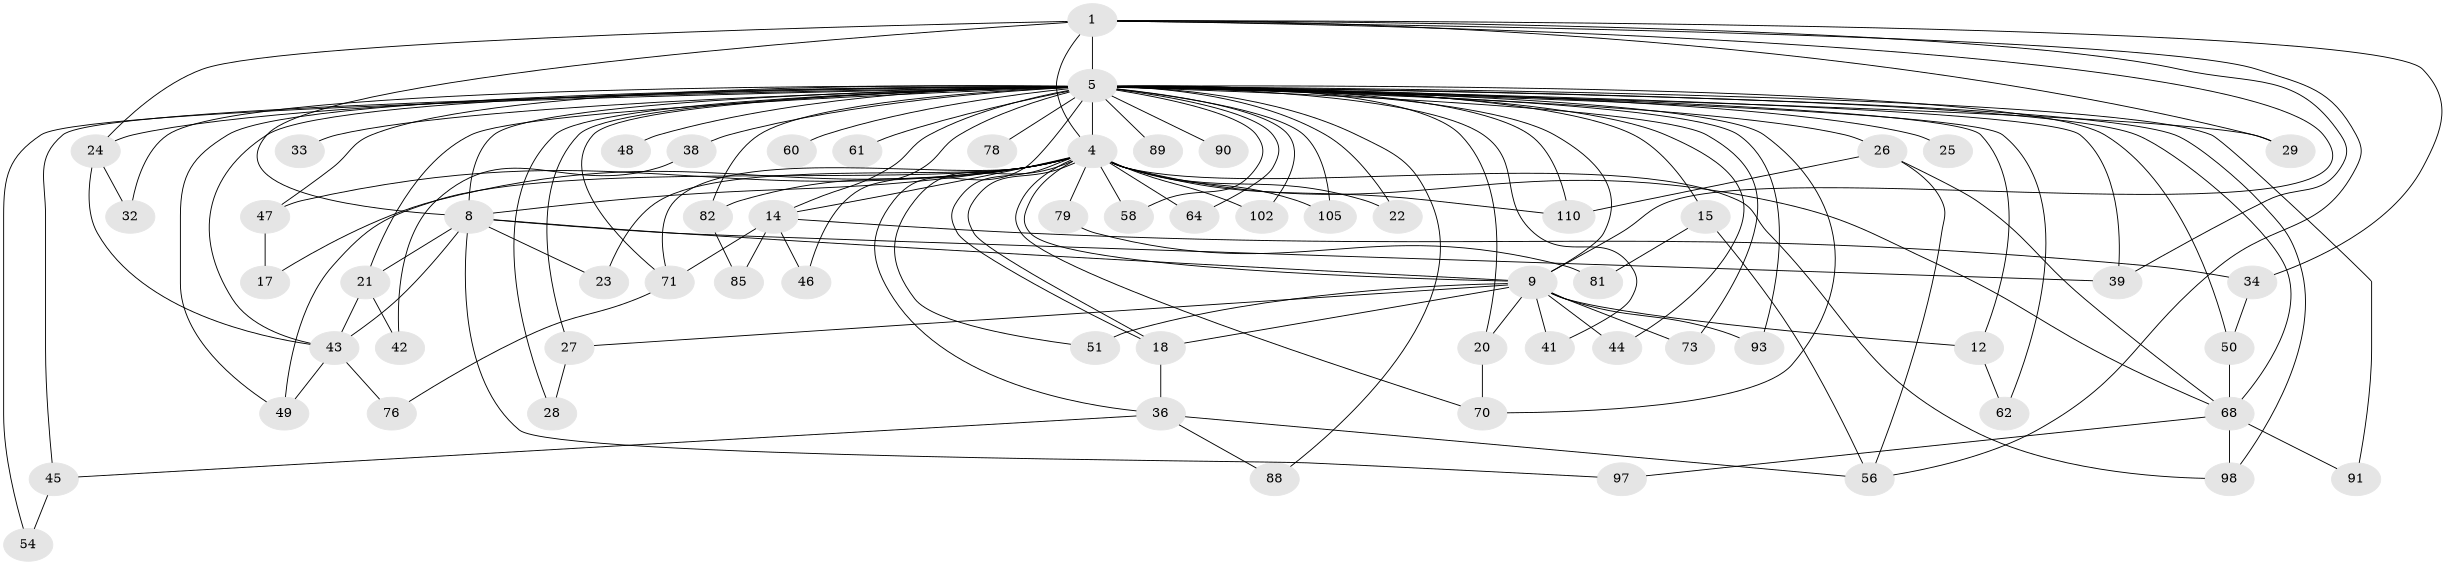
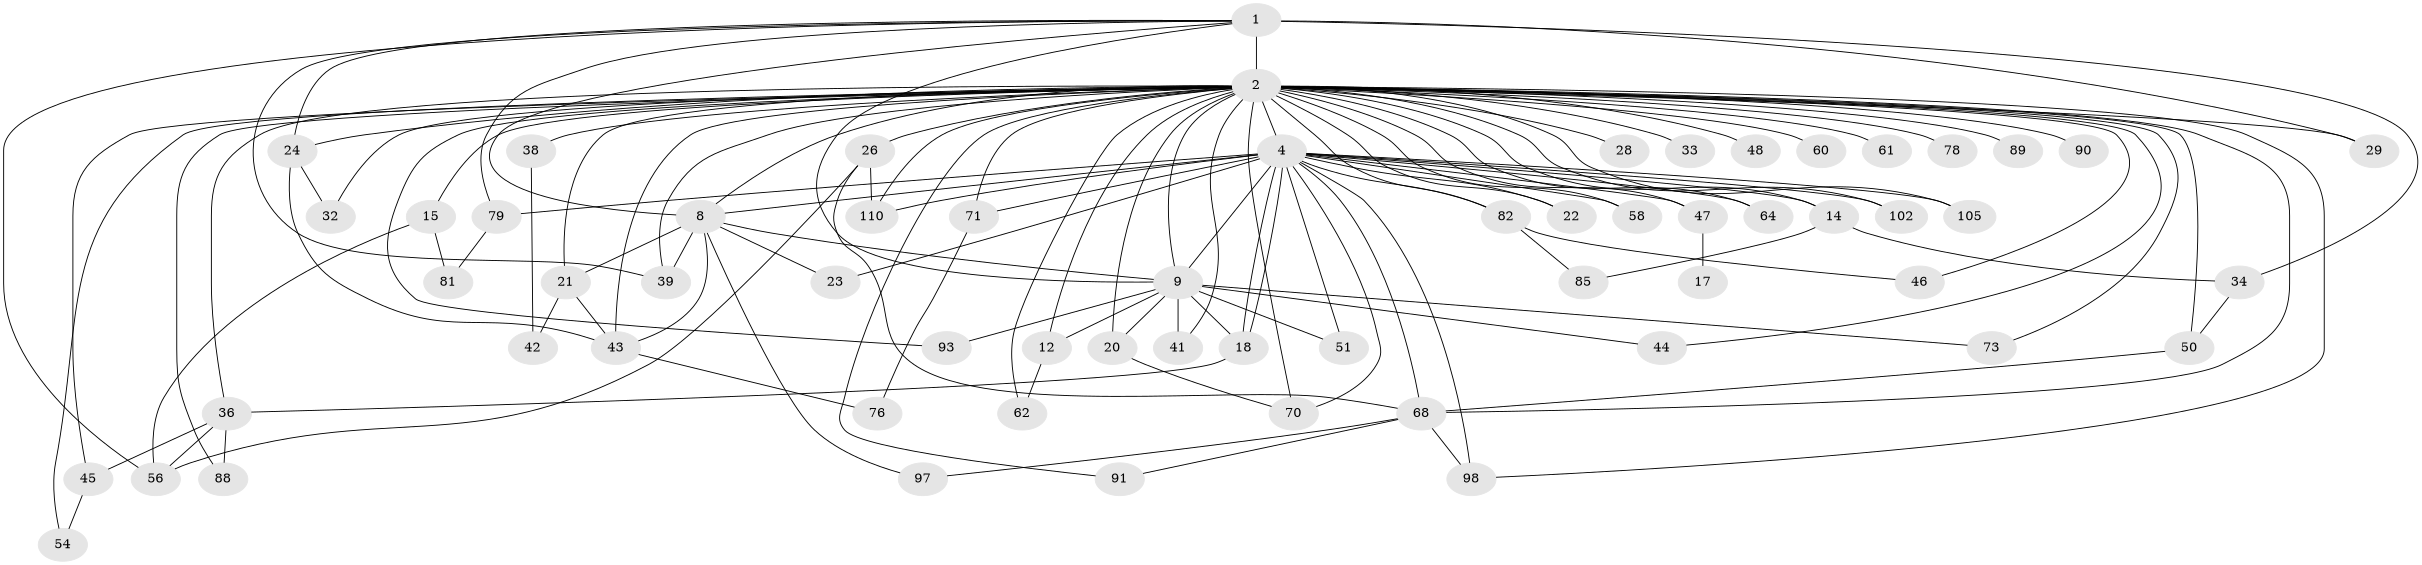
(1057, 80) -> (811, 36)
(1092, 86) -> (1256, 86)
(1948, 151) -> none
(668, 171) -> none
(790, 250) -> (1718, 262)
(718, 252) -> none
(569, 348) -> none
(284, 414) -> none
